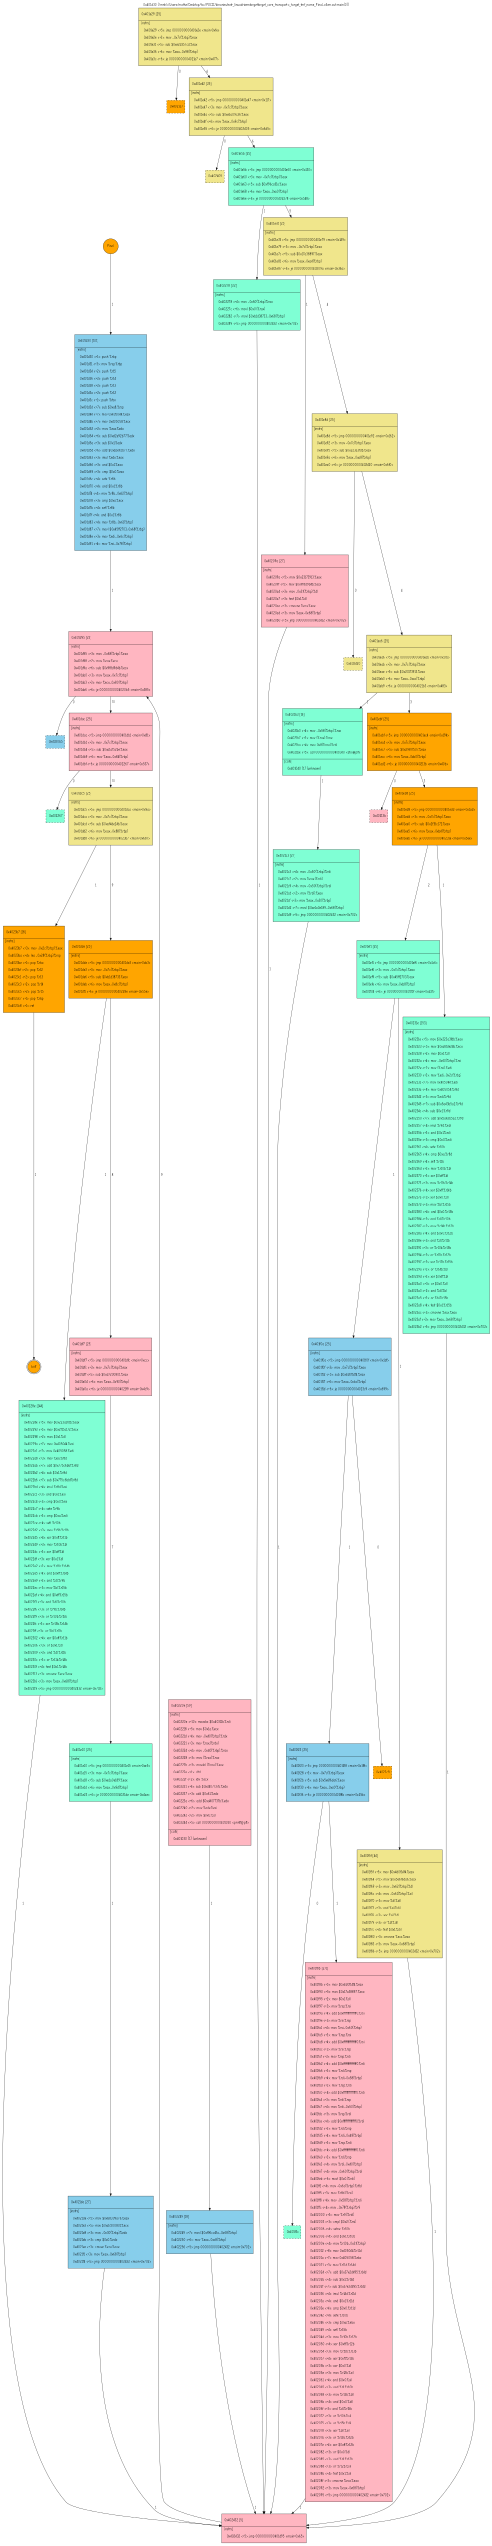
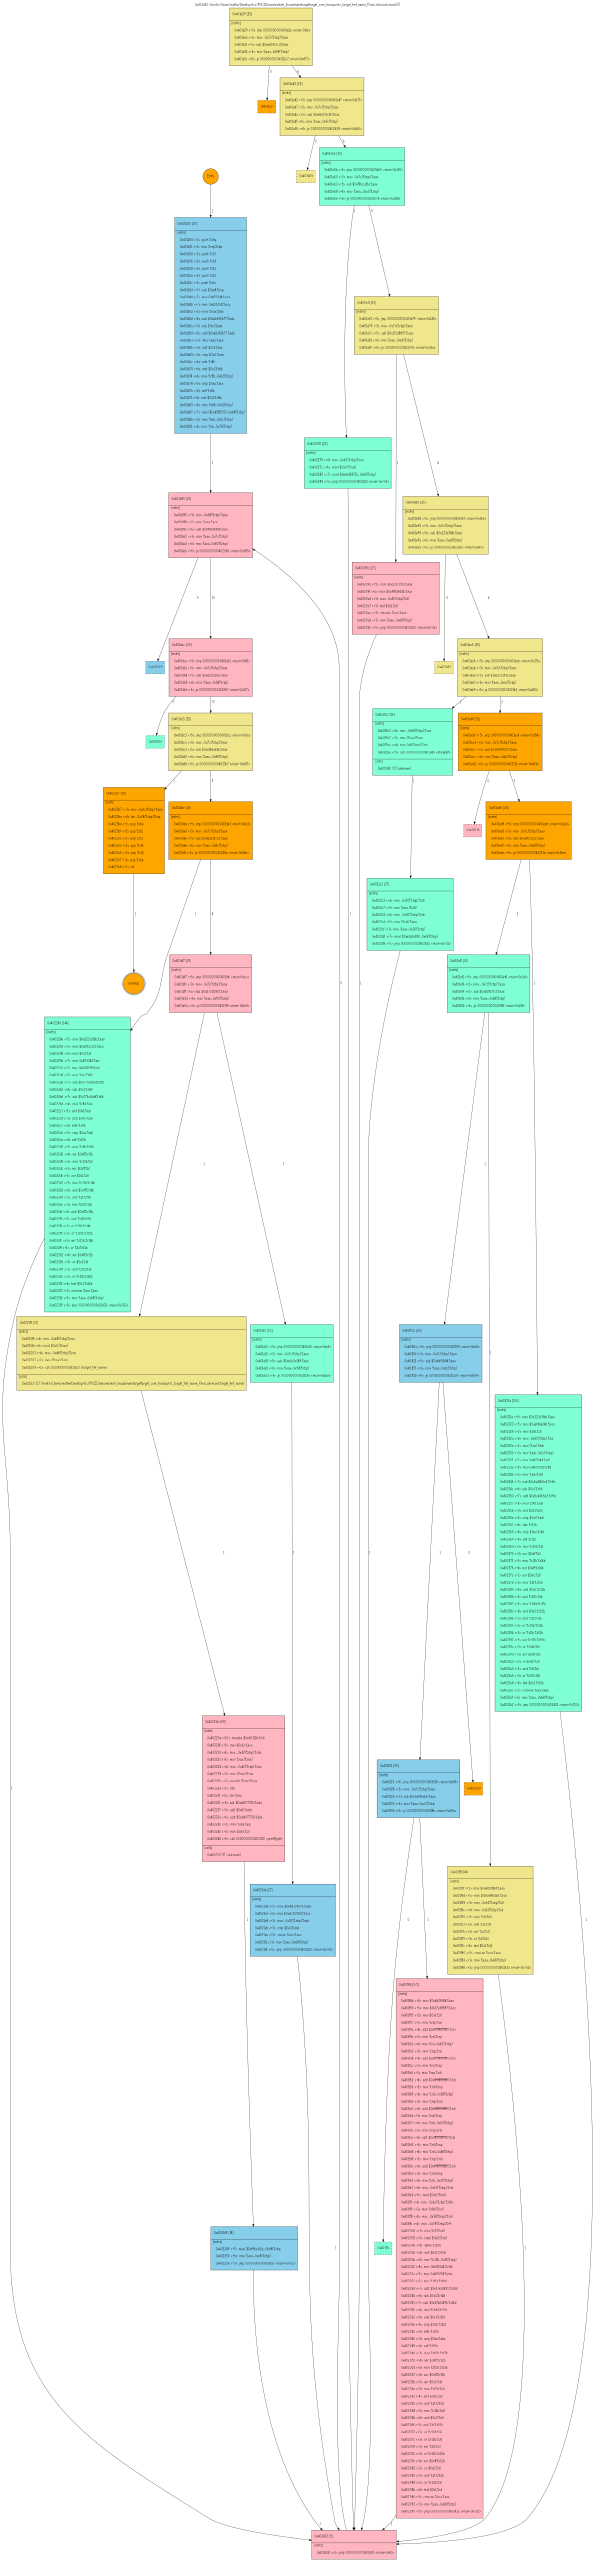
(111, 246) -> (211, 177)
none -> (132, 1353)
(34, 1367) -> (134, 984)
